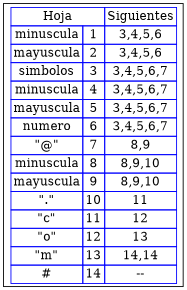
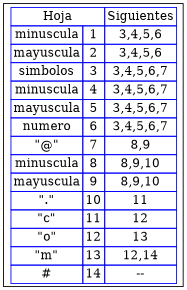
(141, 255) -> (141, 255)
